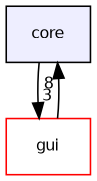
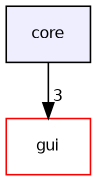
(59, 98) -> none
